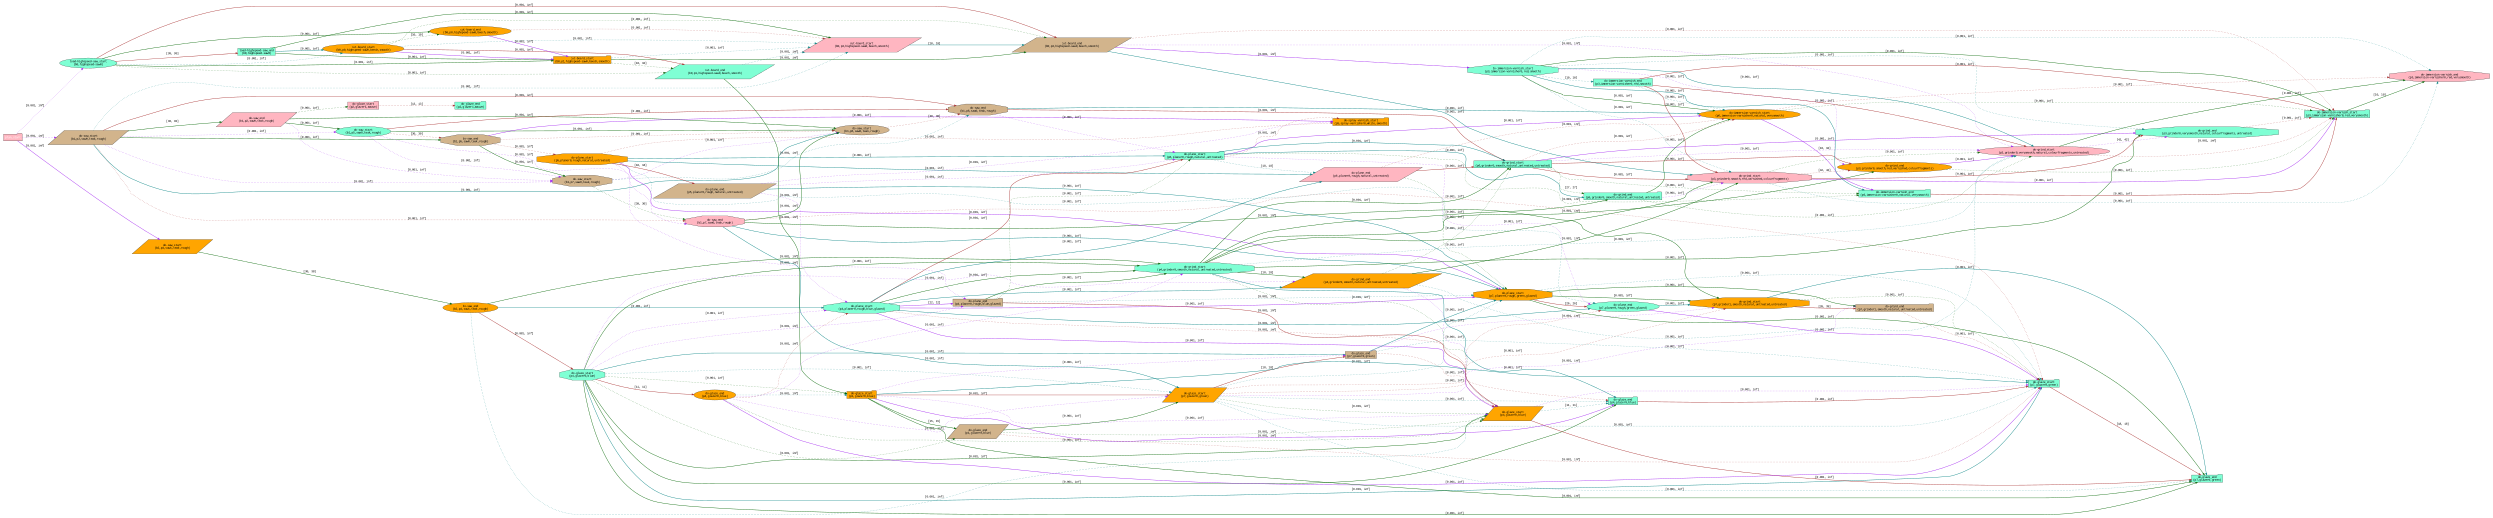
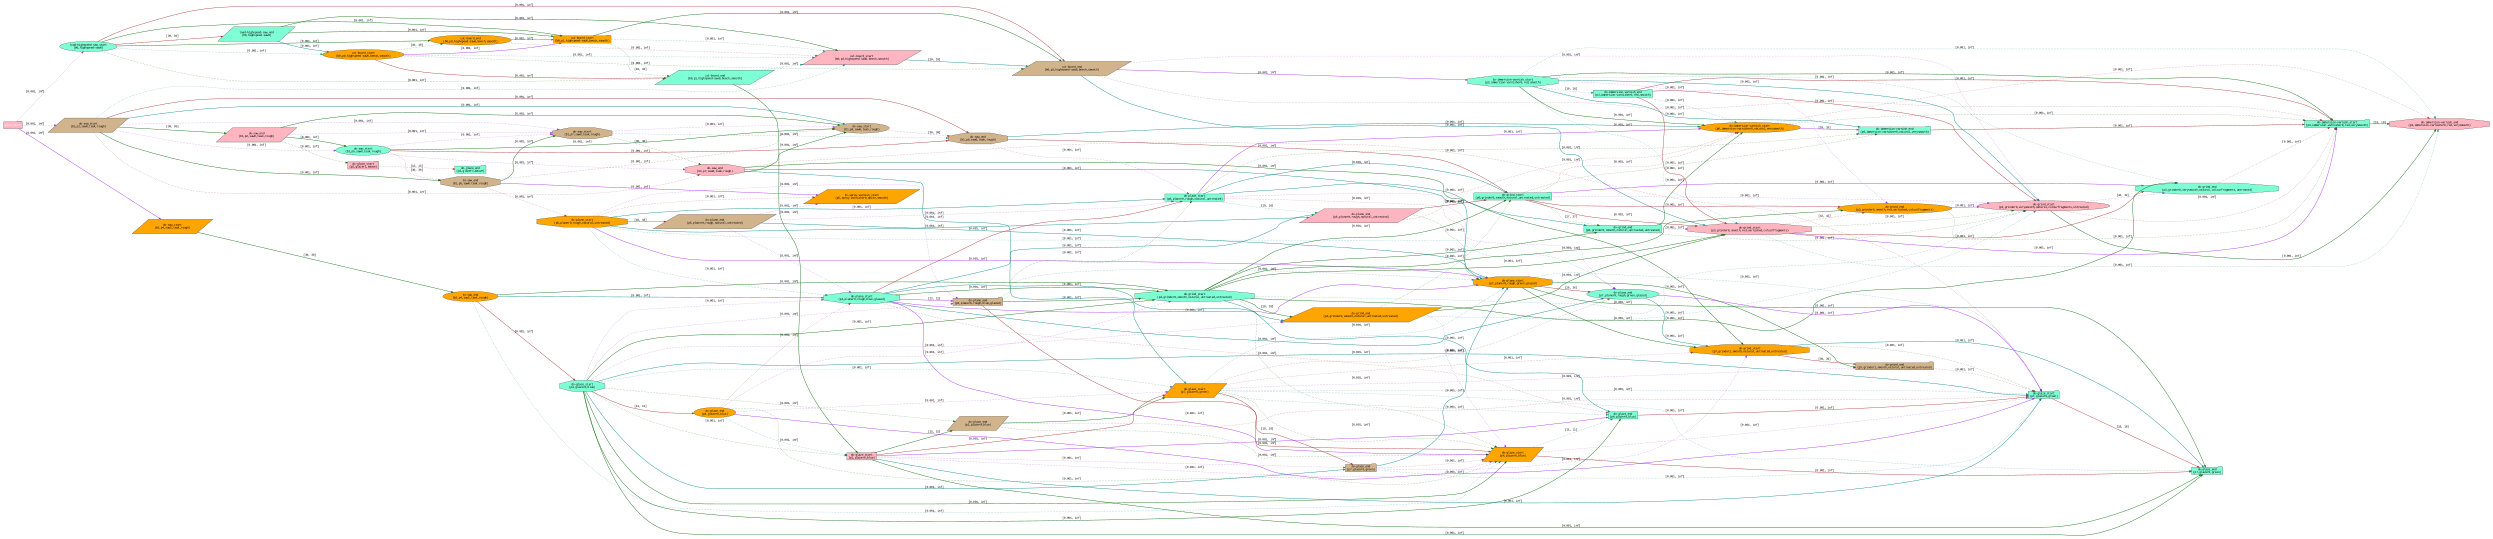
(256, 52) -> (256, 34)
(1361, 122) -> (862, 197)
(1278, 132) -> (1377, 203)
none -> (699, 279)
(862, 395) -> (862, 456)
